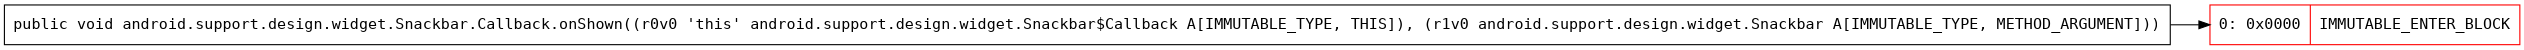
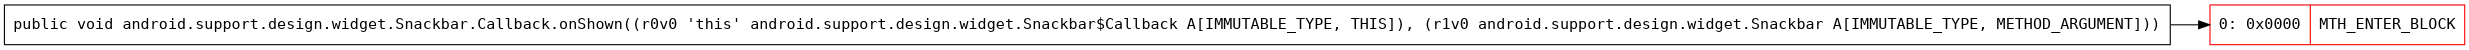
(2415, 24) -> (2388, 24)
